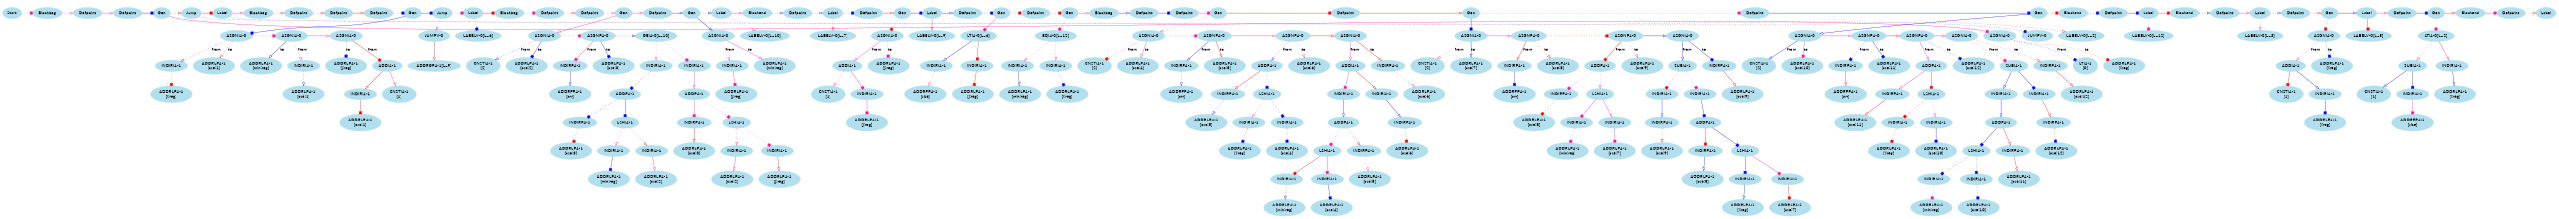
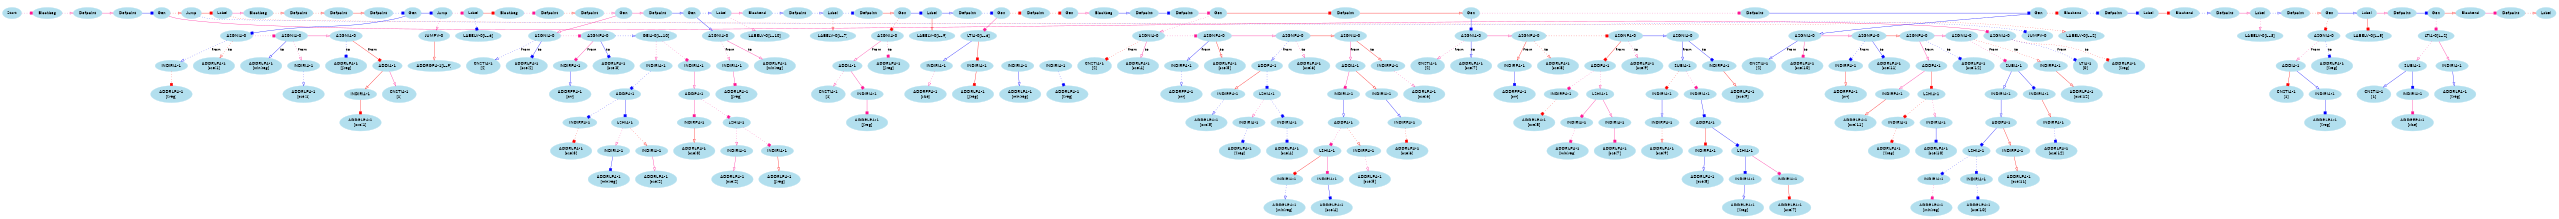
(1056, 36) -> none
(2149, 36) -> none
